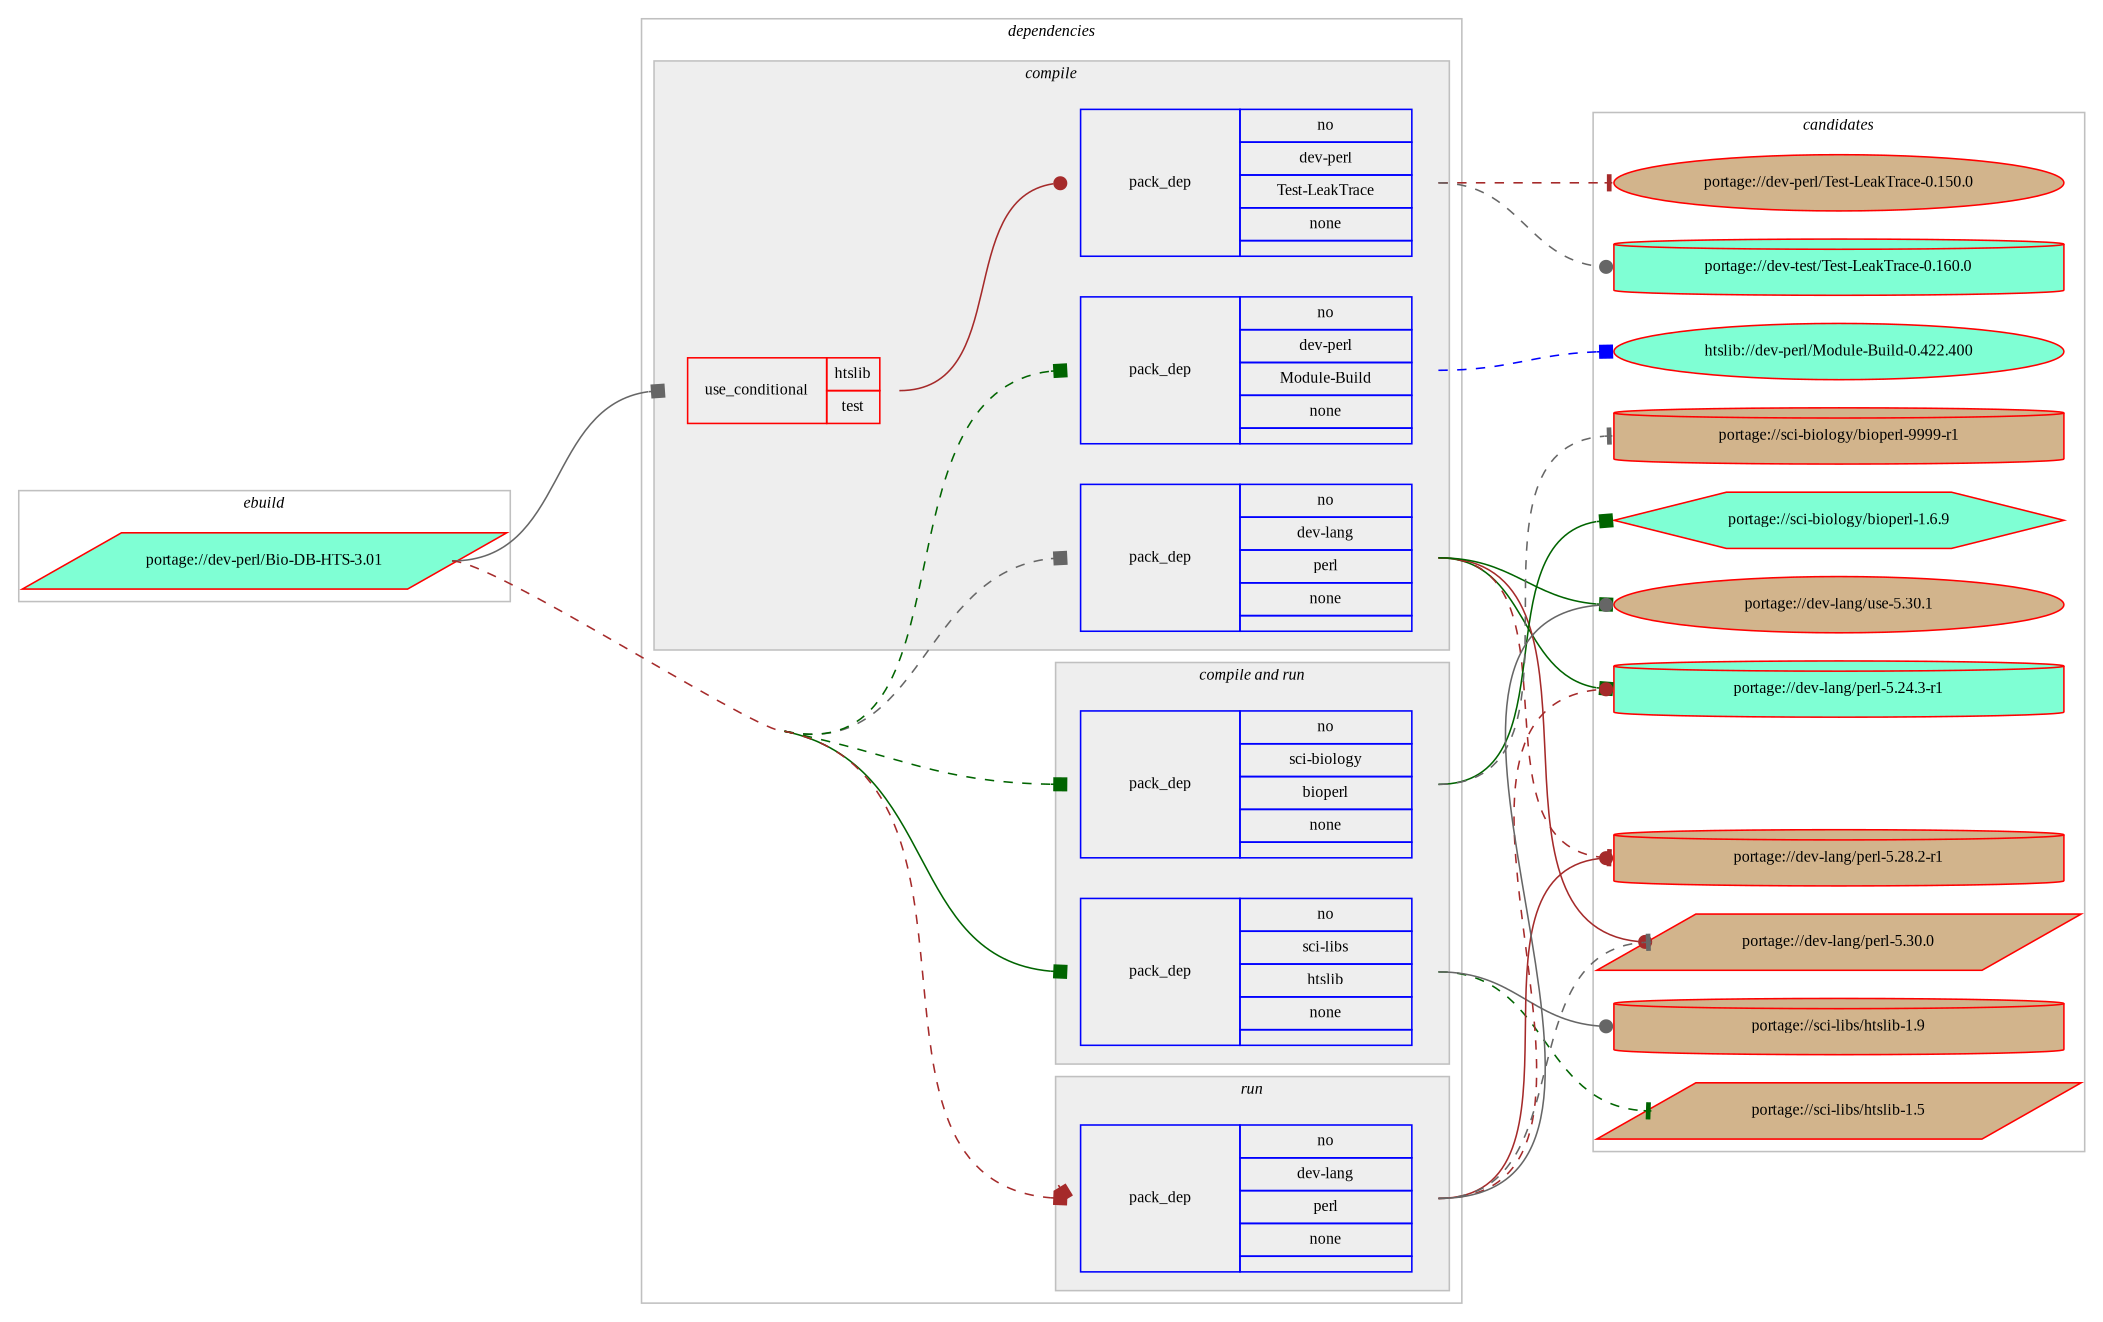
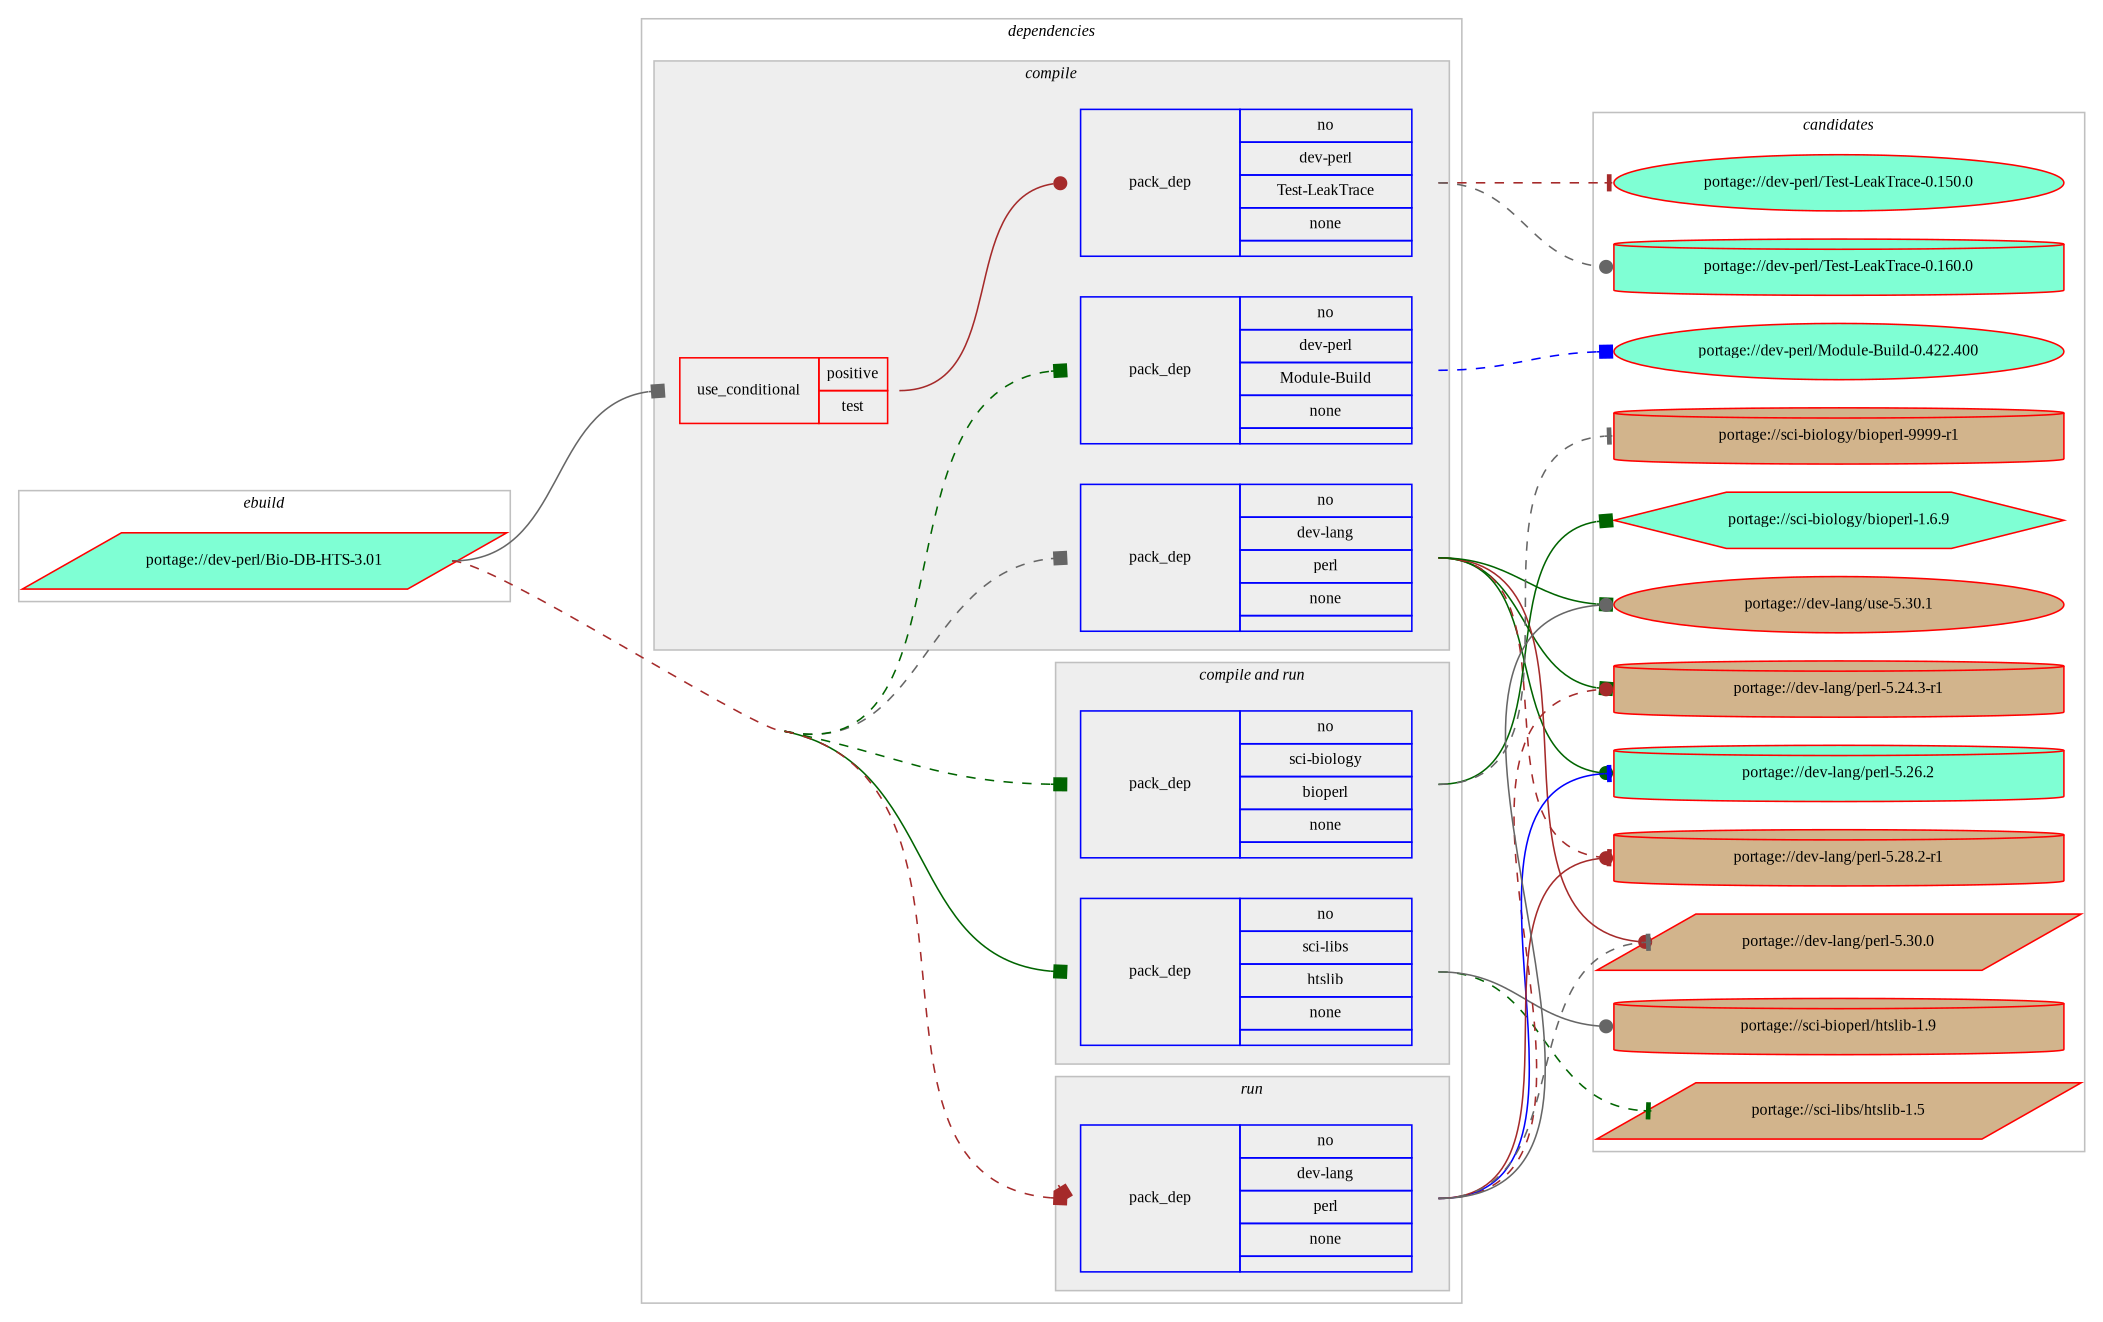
(1839, 183) -> (1839, 183)
(1839, 267) -> (1839, 267)
(1839, 352) -> (1839, 352)
(853, 373) -> (853, 373)
(1839, 689) -> (1839, 689)
none -> (1839, 773)
(1839, 1027) -> (1839, 1027)
